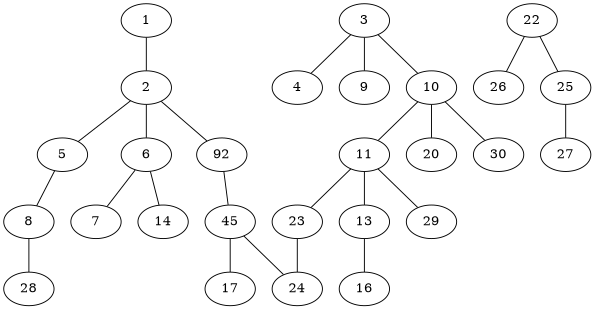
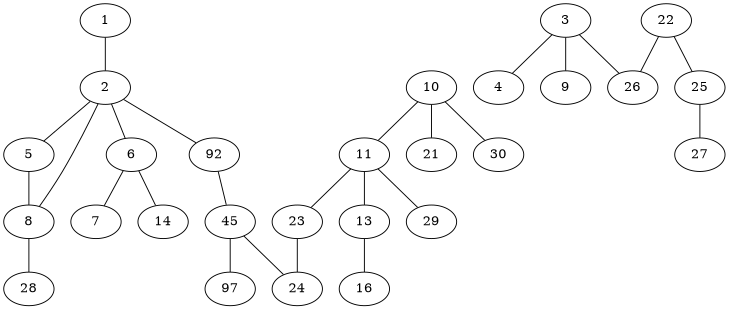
(398, 54) -> (599, 54)
(431, 155) -> (431, 155)
none -> (71, 156)
(230, 289) -> (230, 289)
